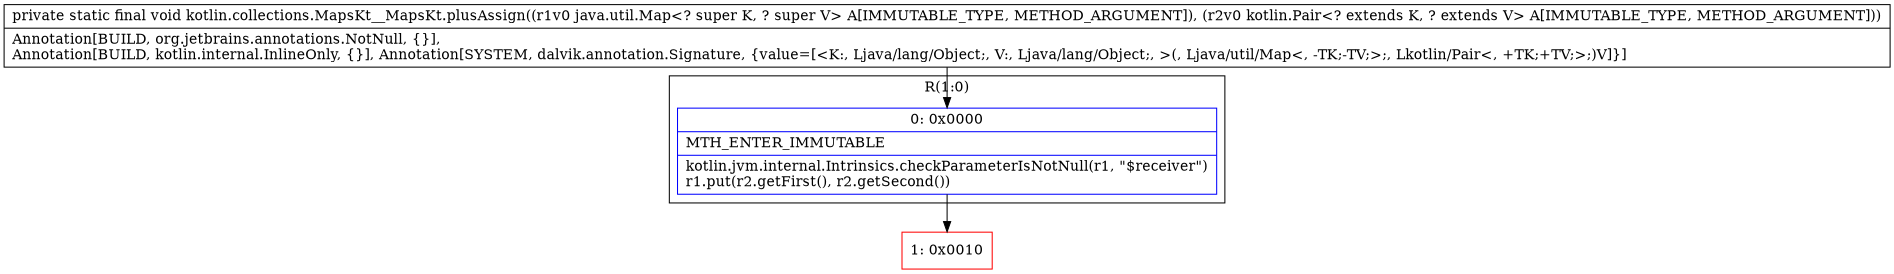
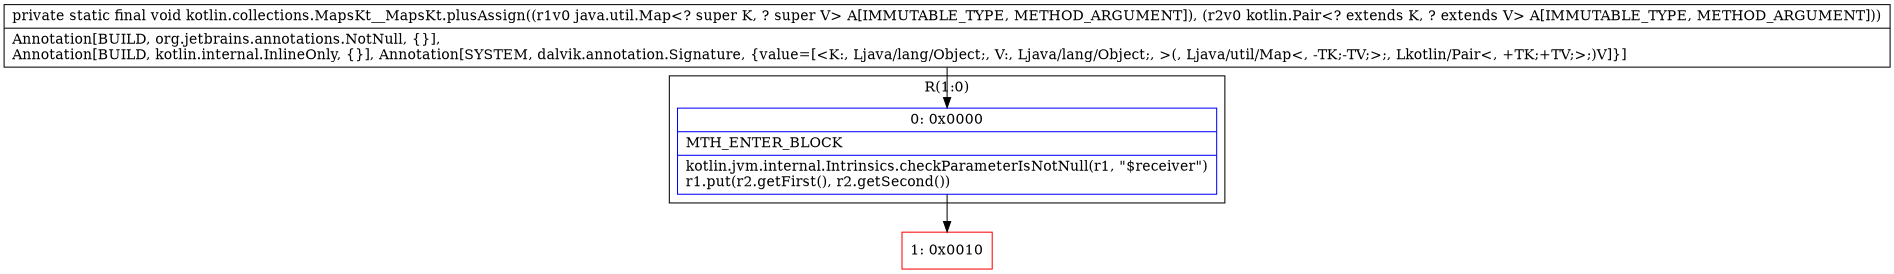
(786, 143) -> (765, 143)
